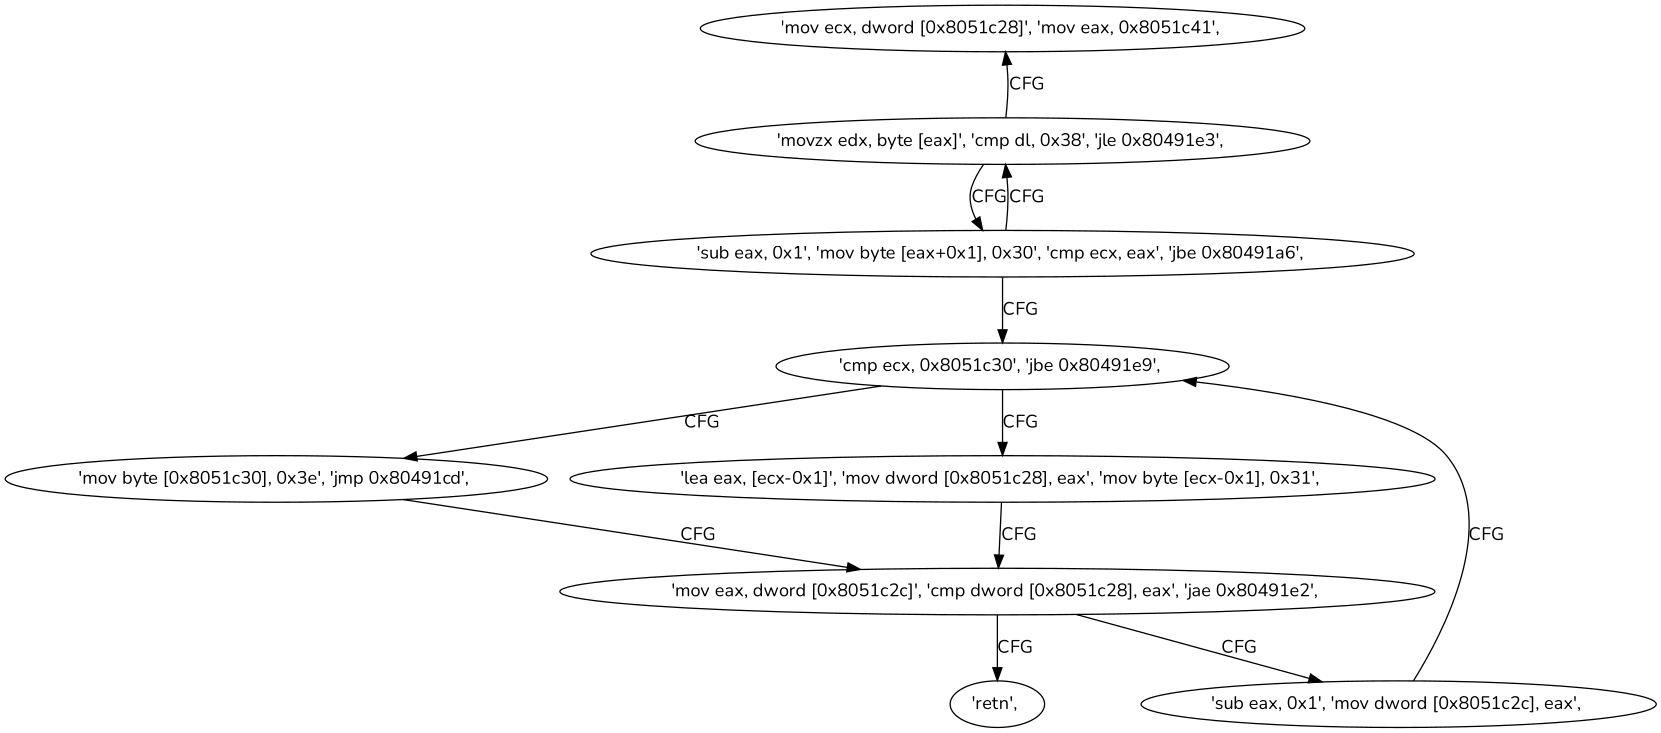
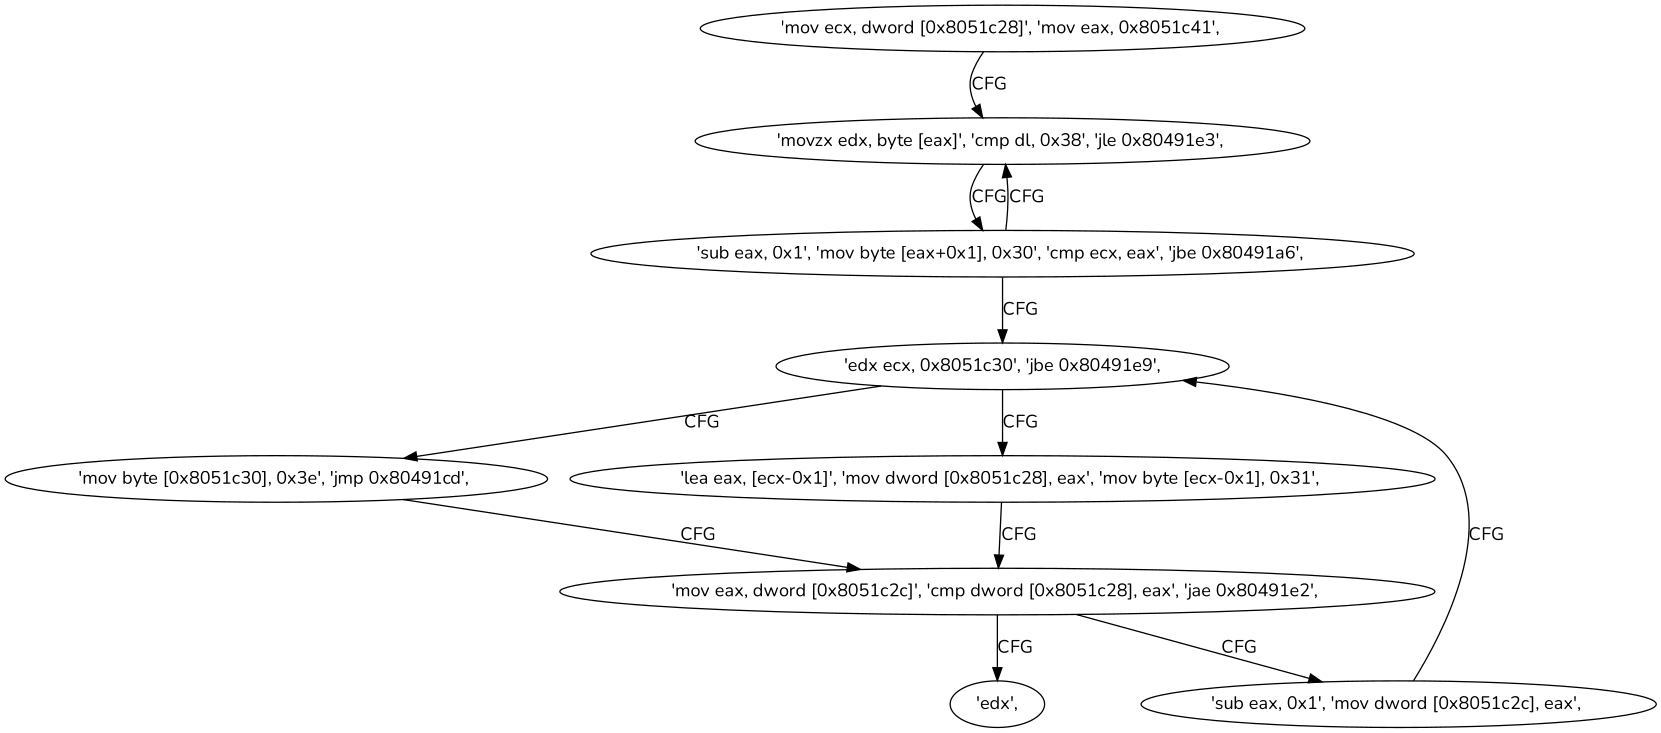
(1008, 91) -> (971, 78)
(1003, 366) -> (1003, 366)
(997, 704) -> (997, 704)
